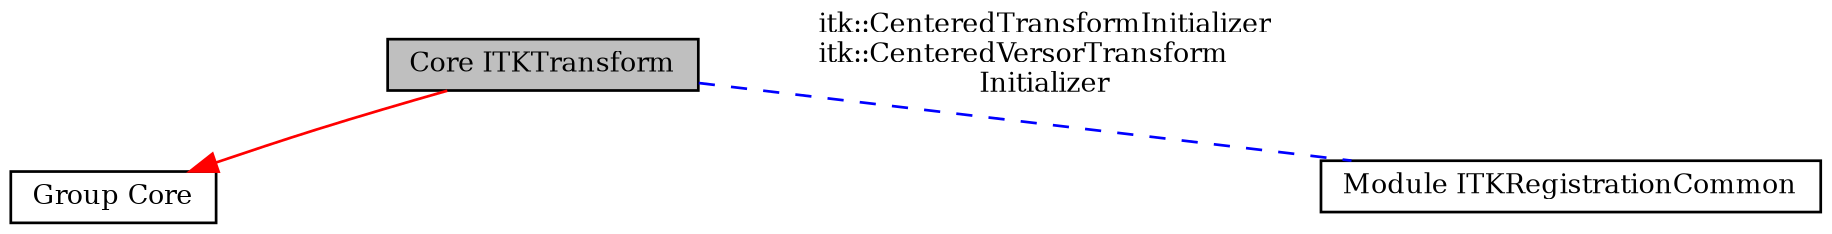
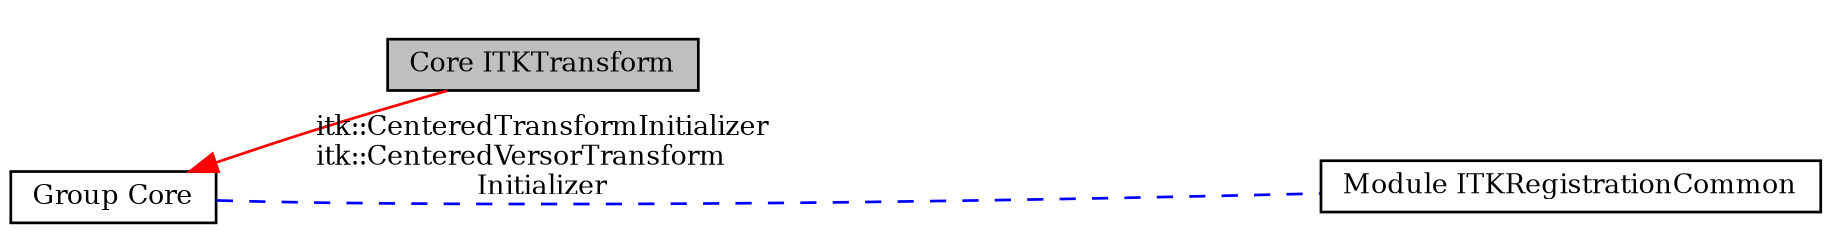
(1025, 122) -> (768, 203)
